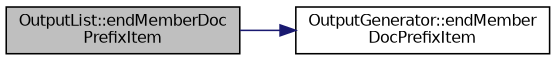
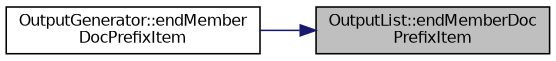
(260, 30) -> (280, 30)
